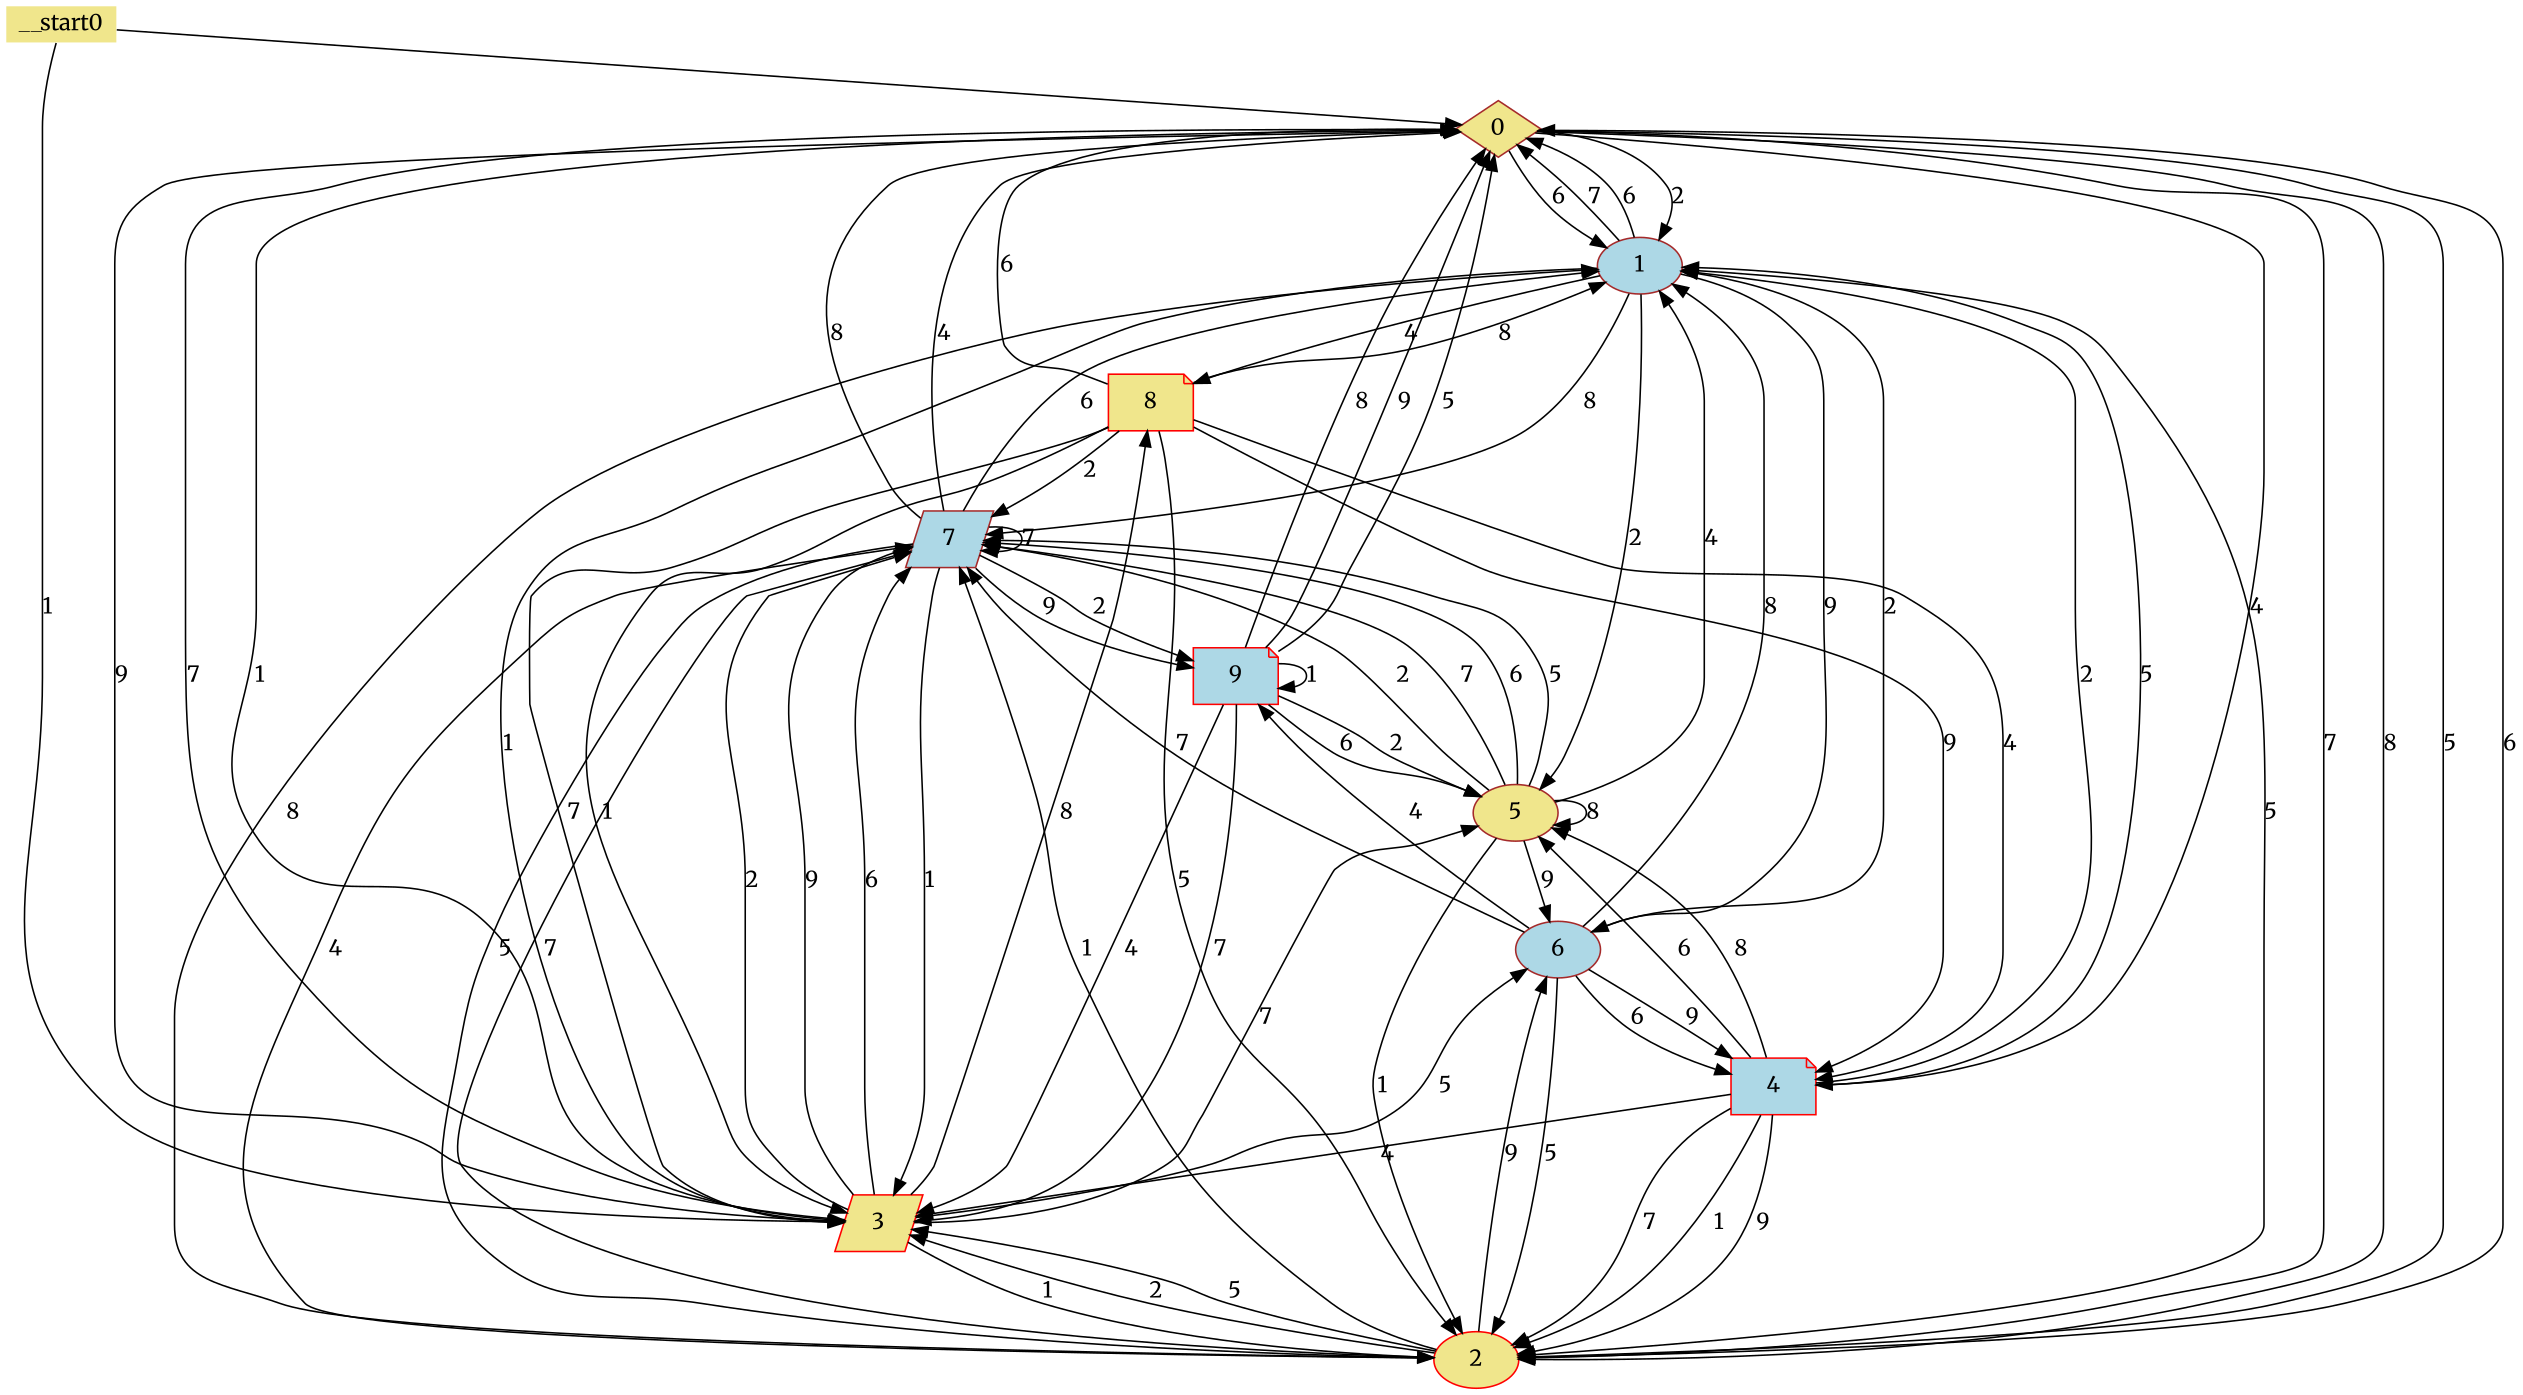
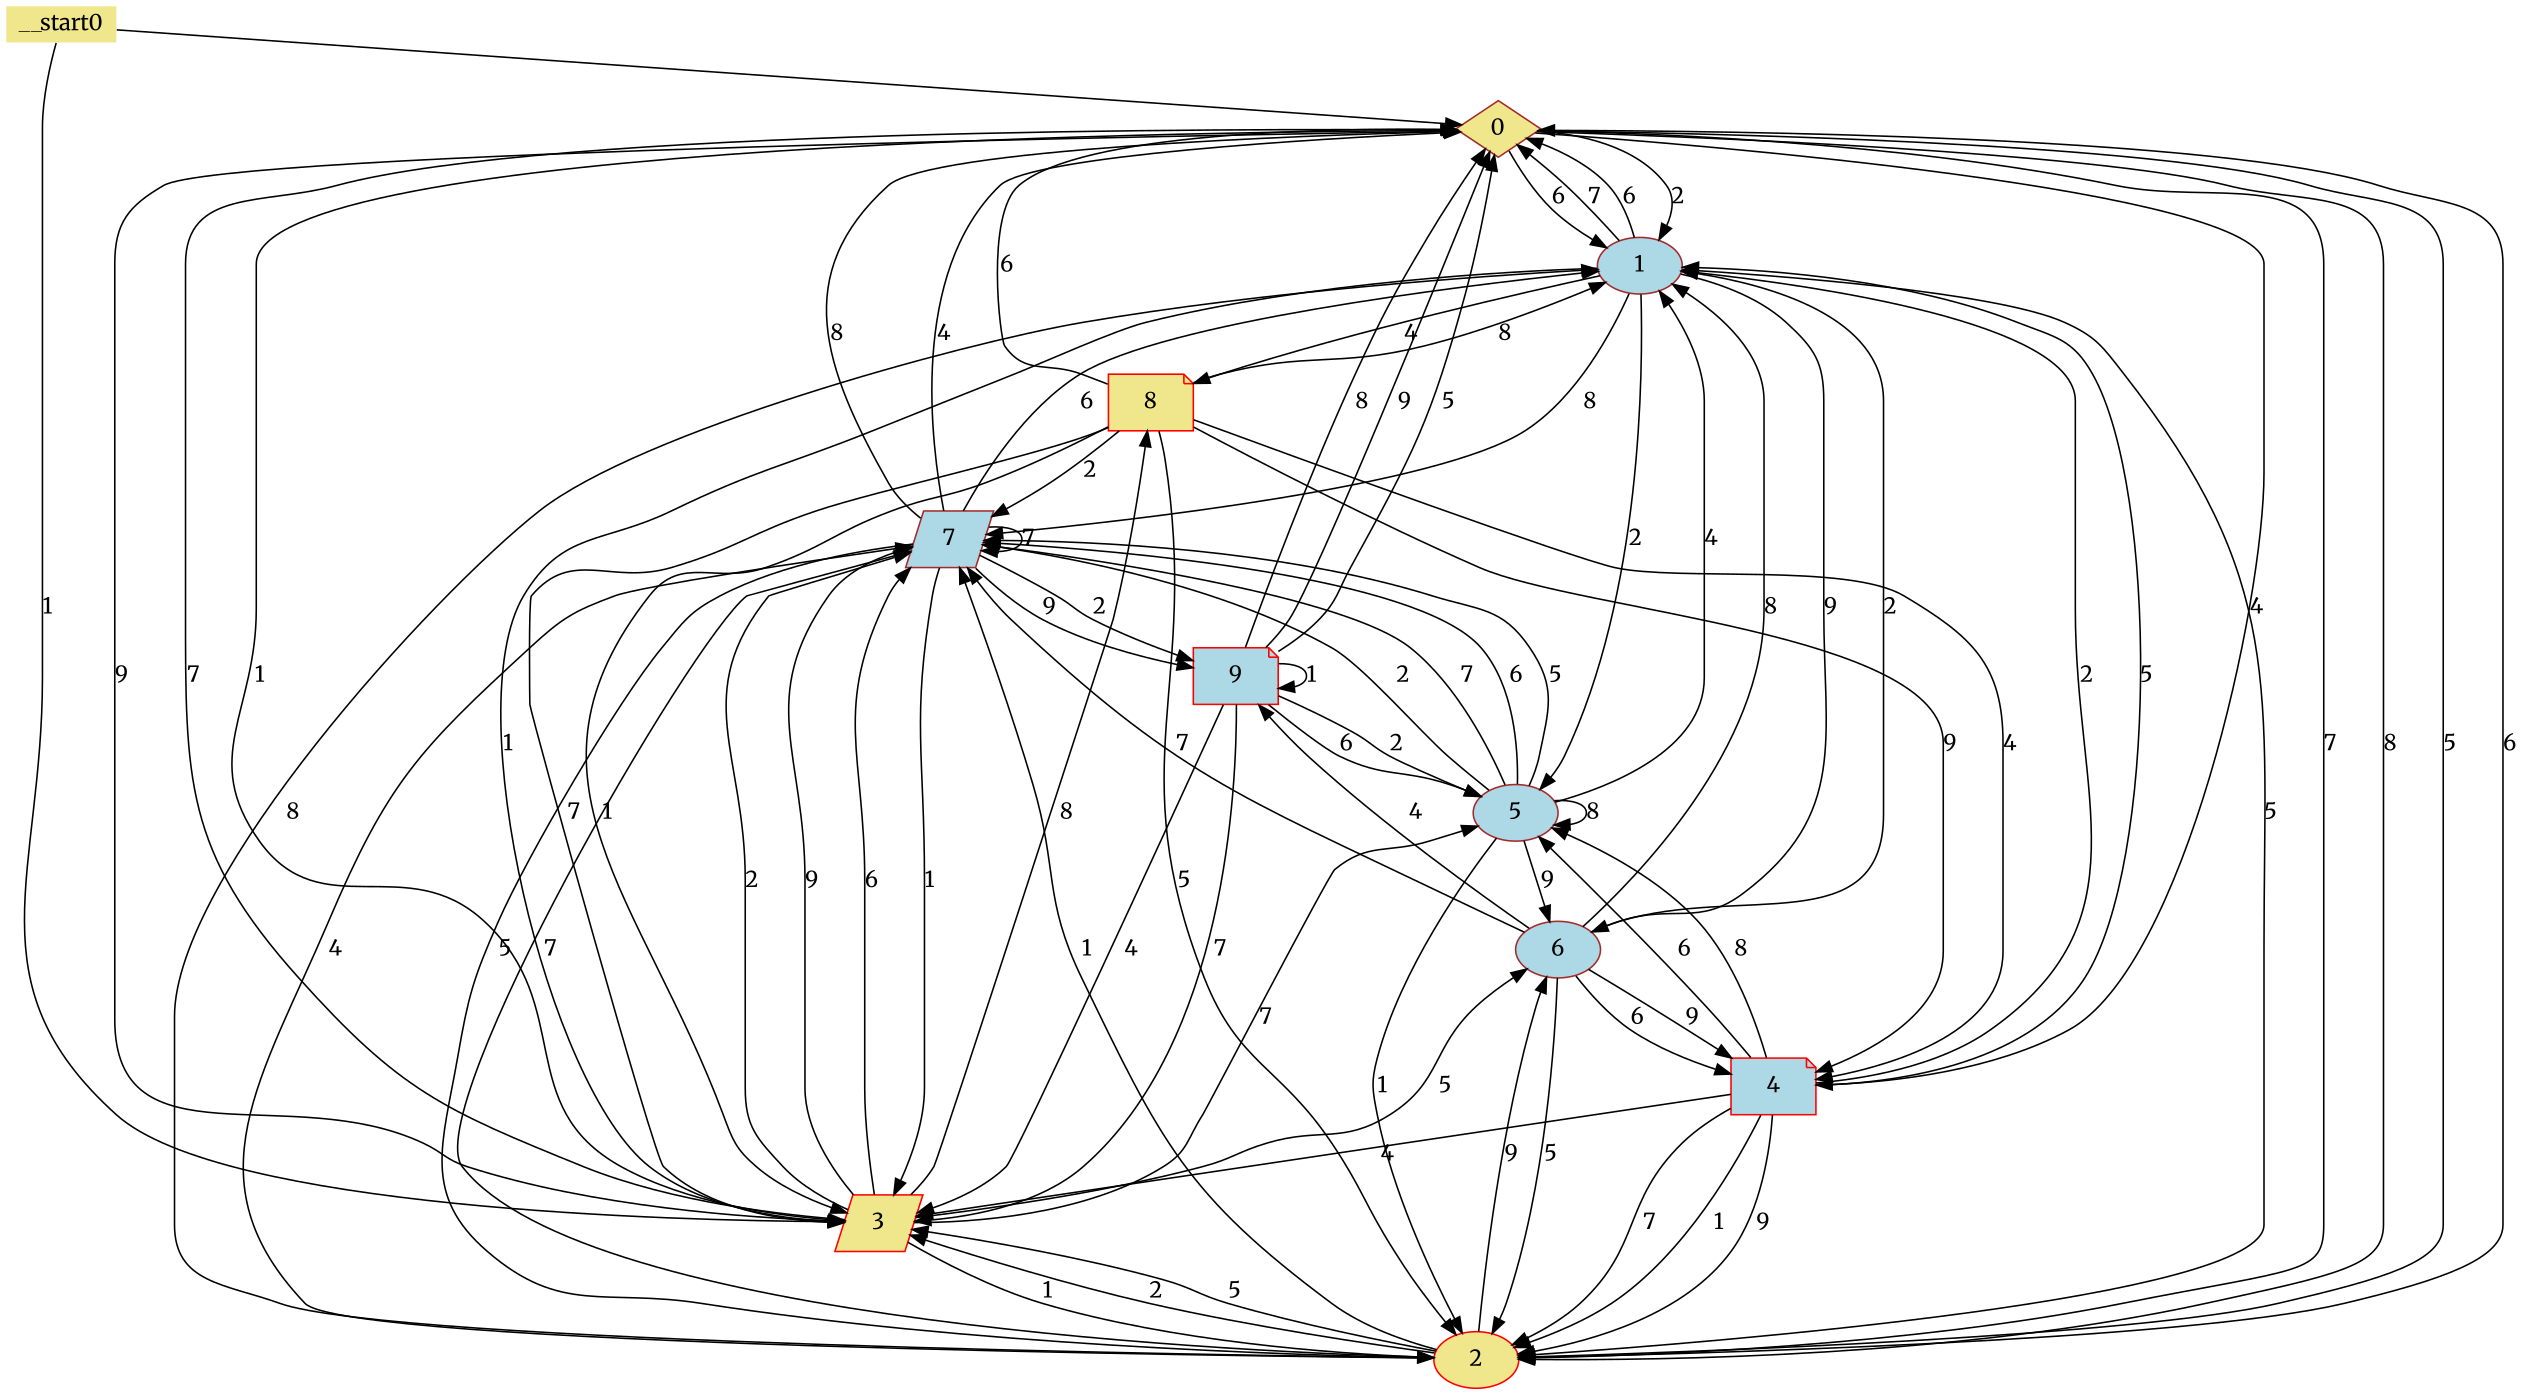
(1516, 813) -> (1516, 813)
